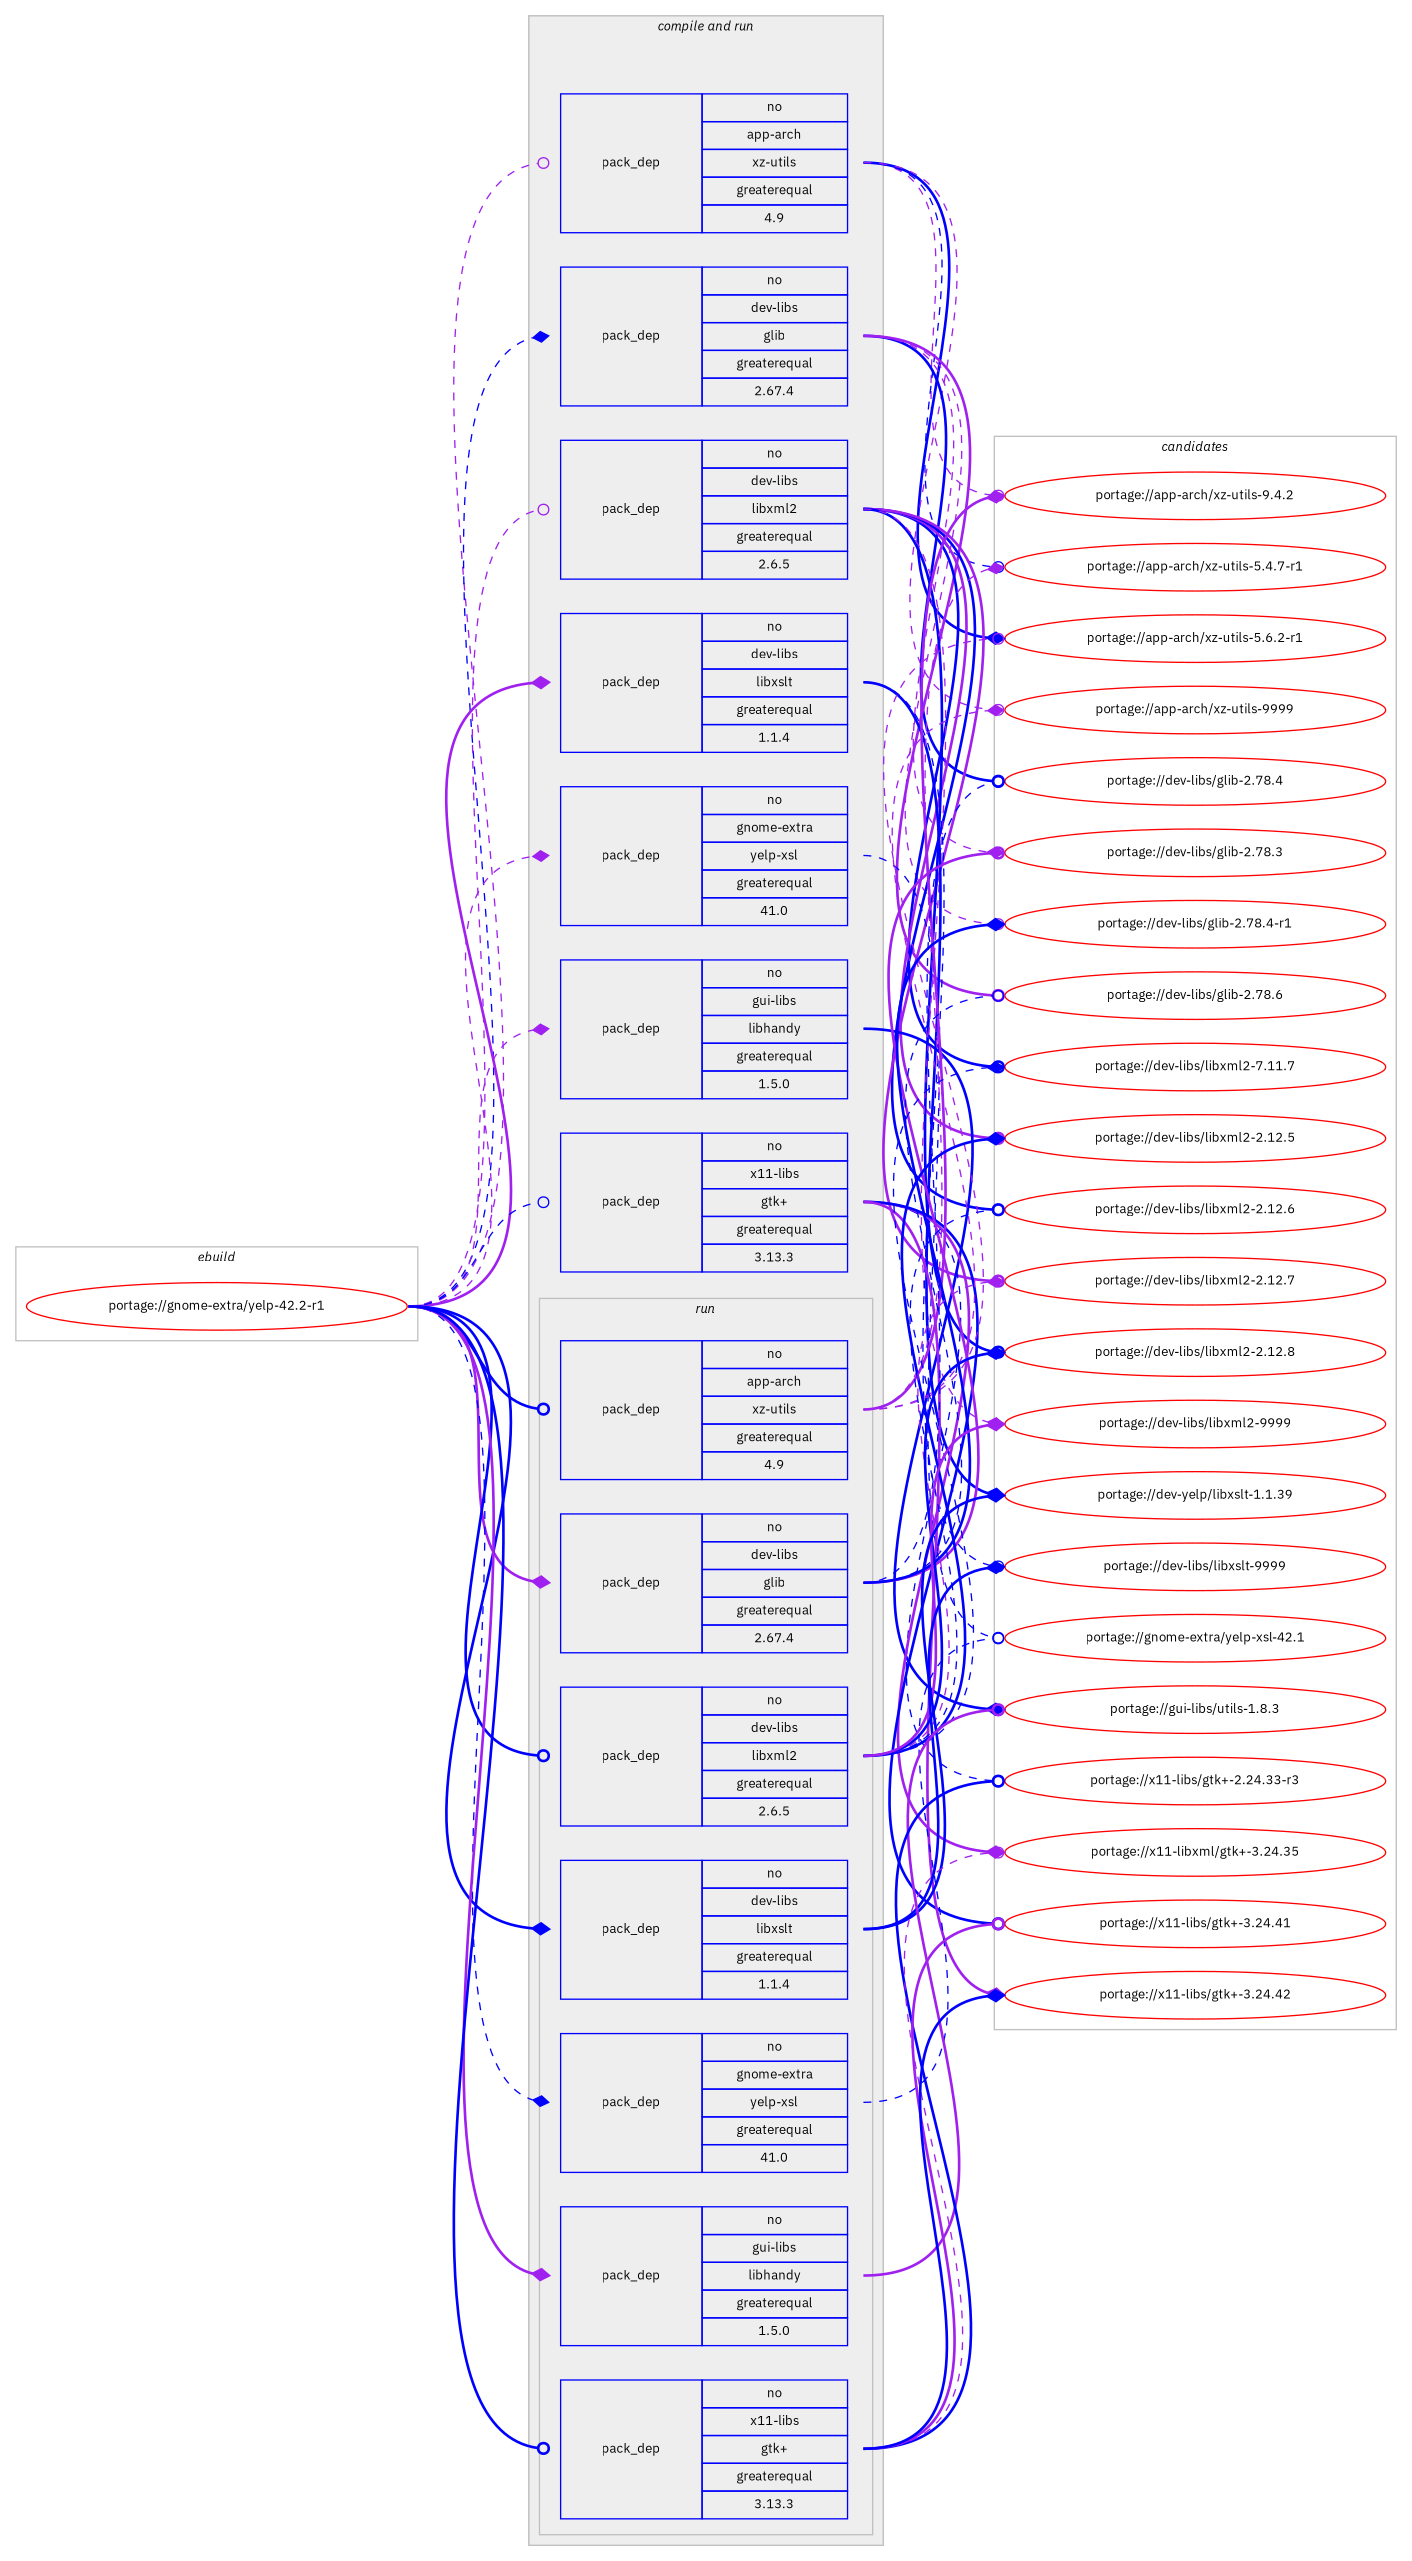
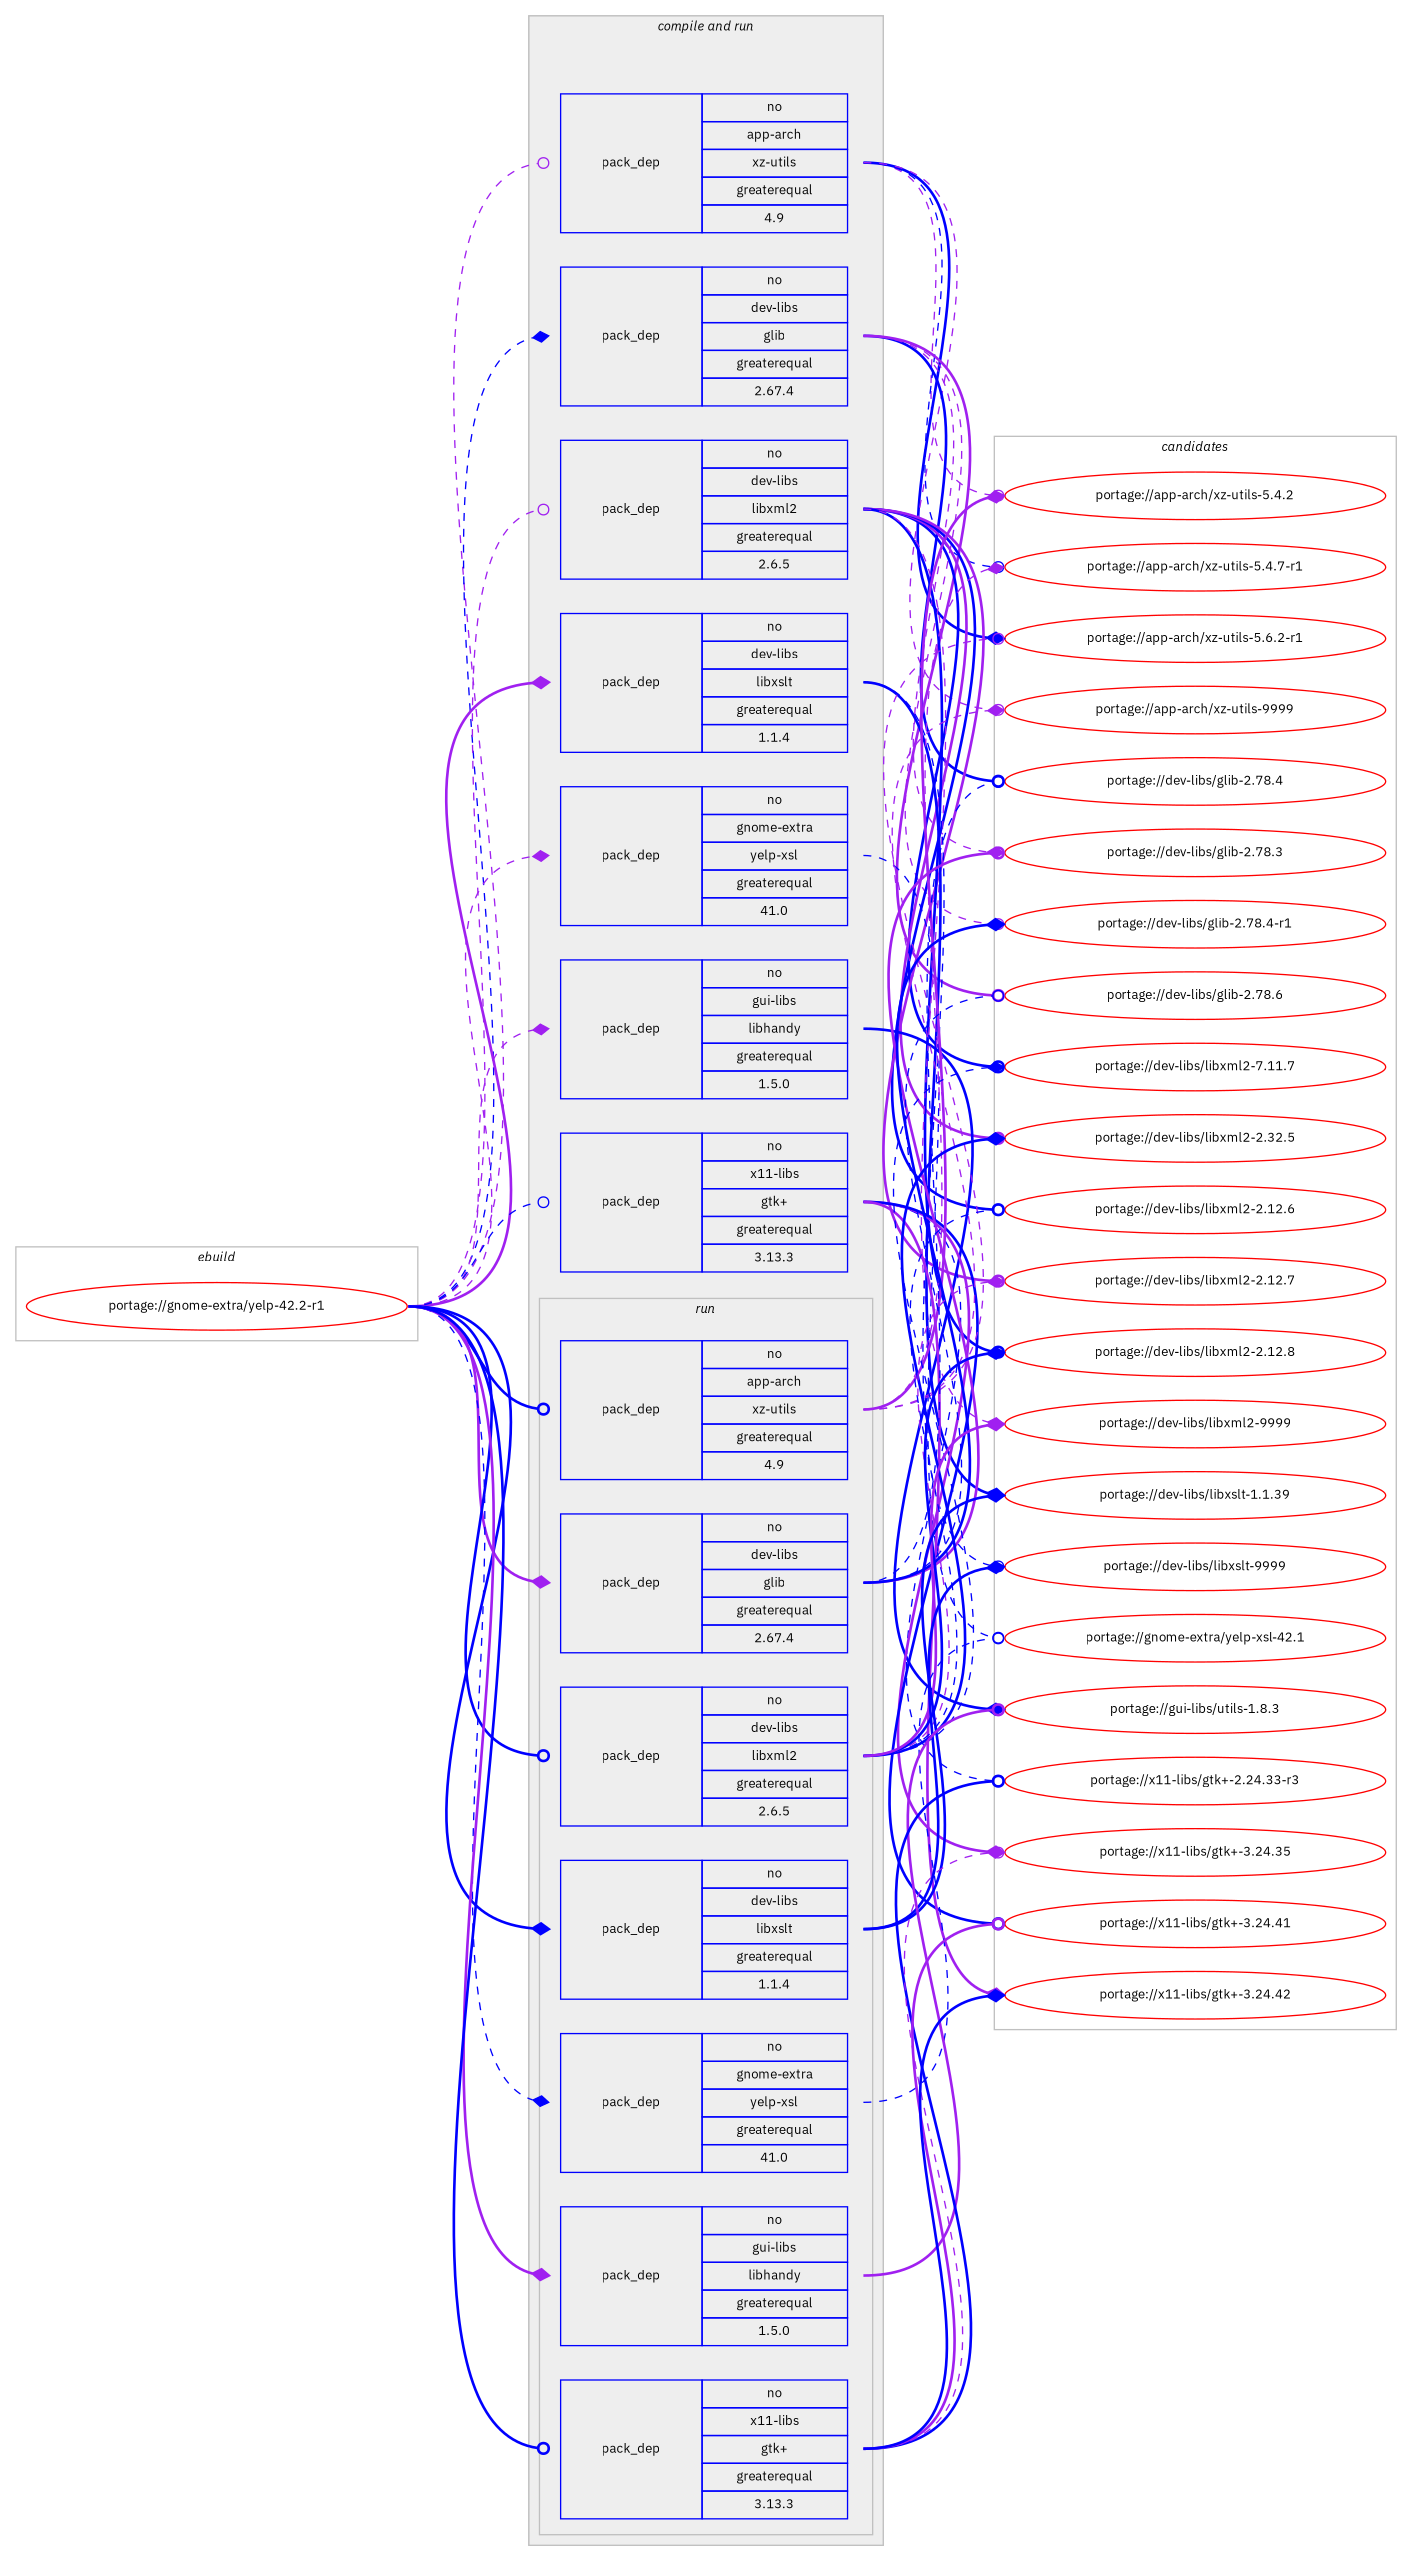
(1195, 496) -> (1195, 496)
(1195, 1138) -> (1195, 1138)
(1195, 1495) -> (1195, 1495)
(1195, 1852) -> (1195, 1852)
